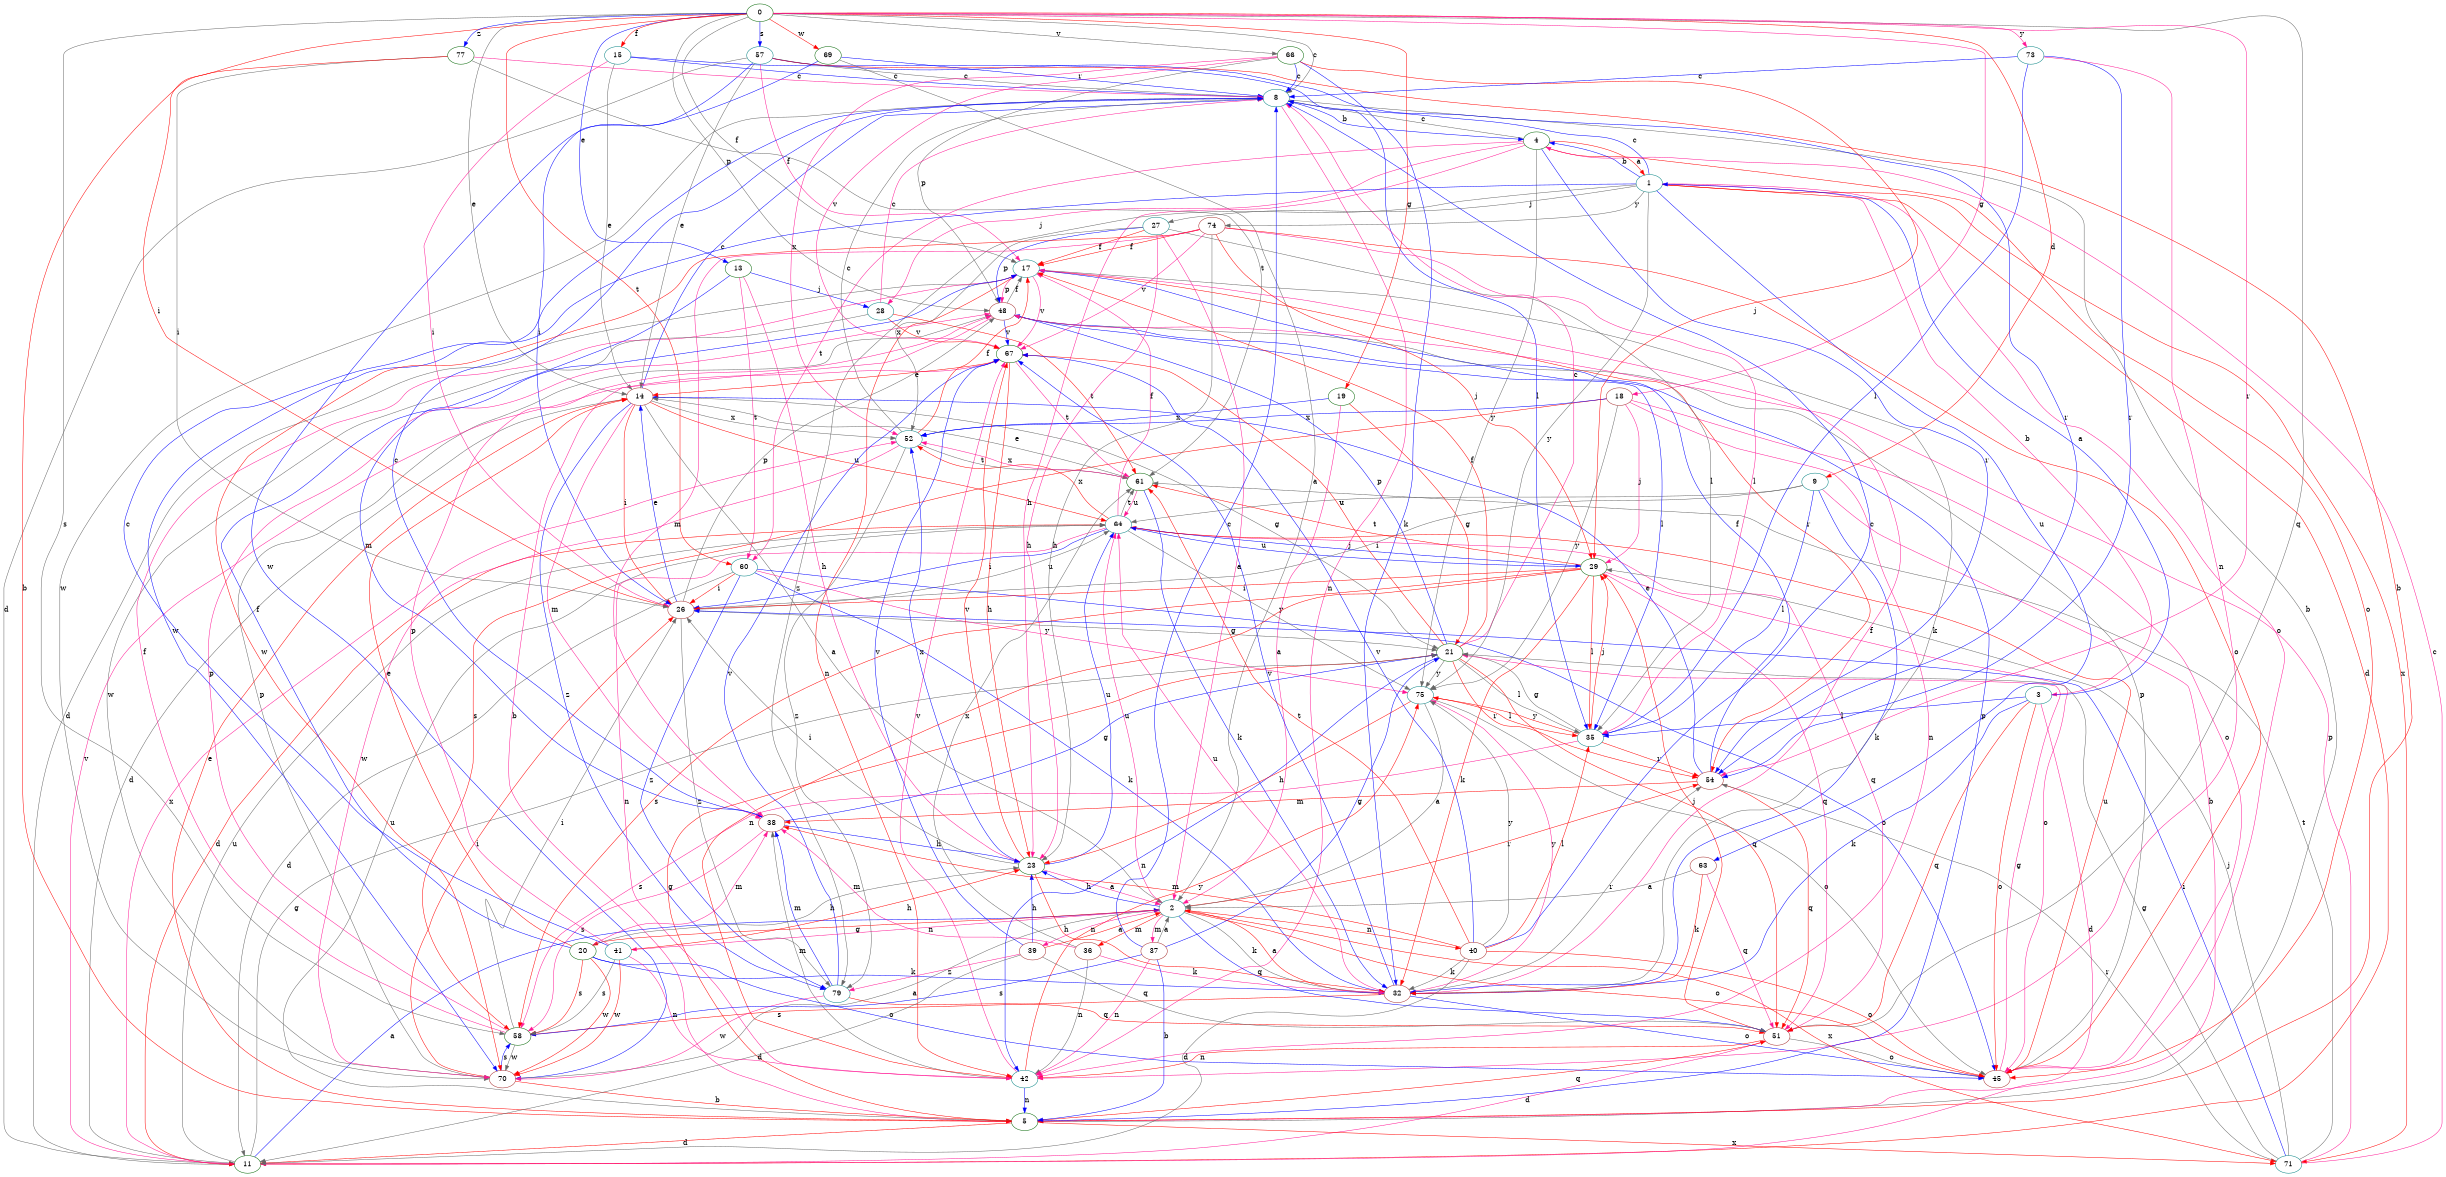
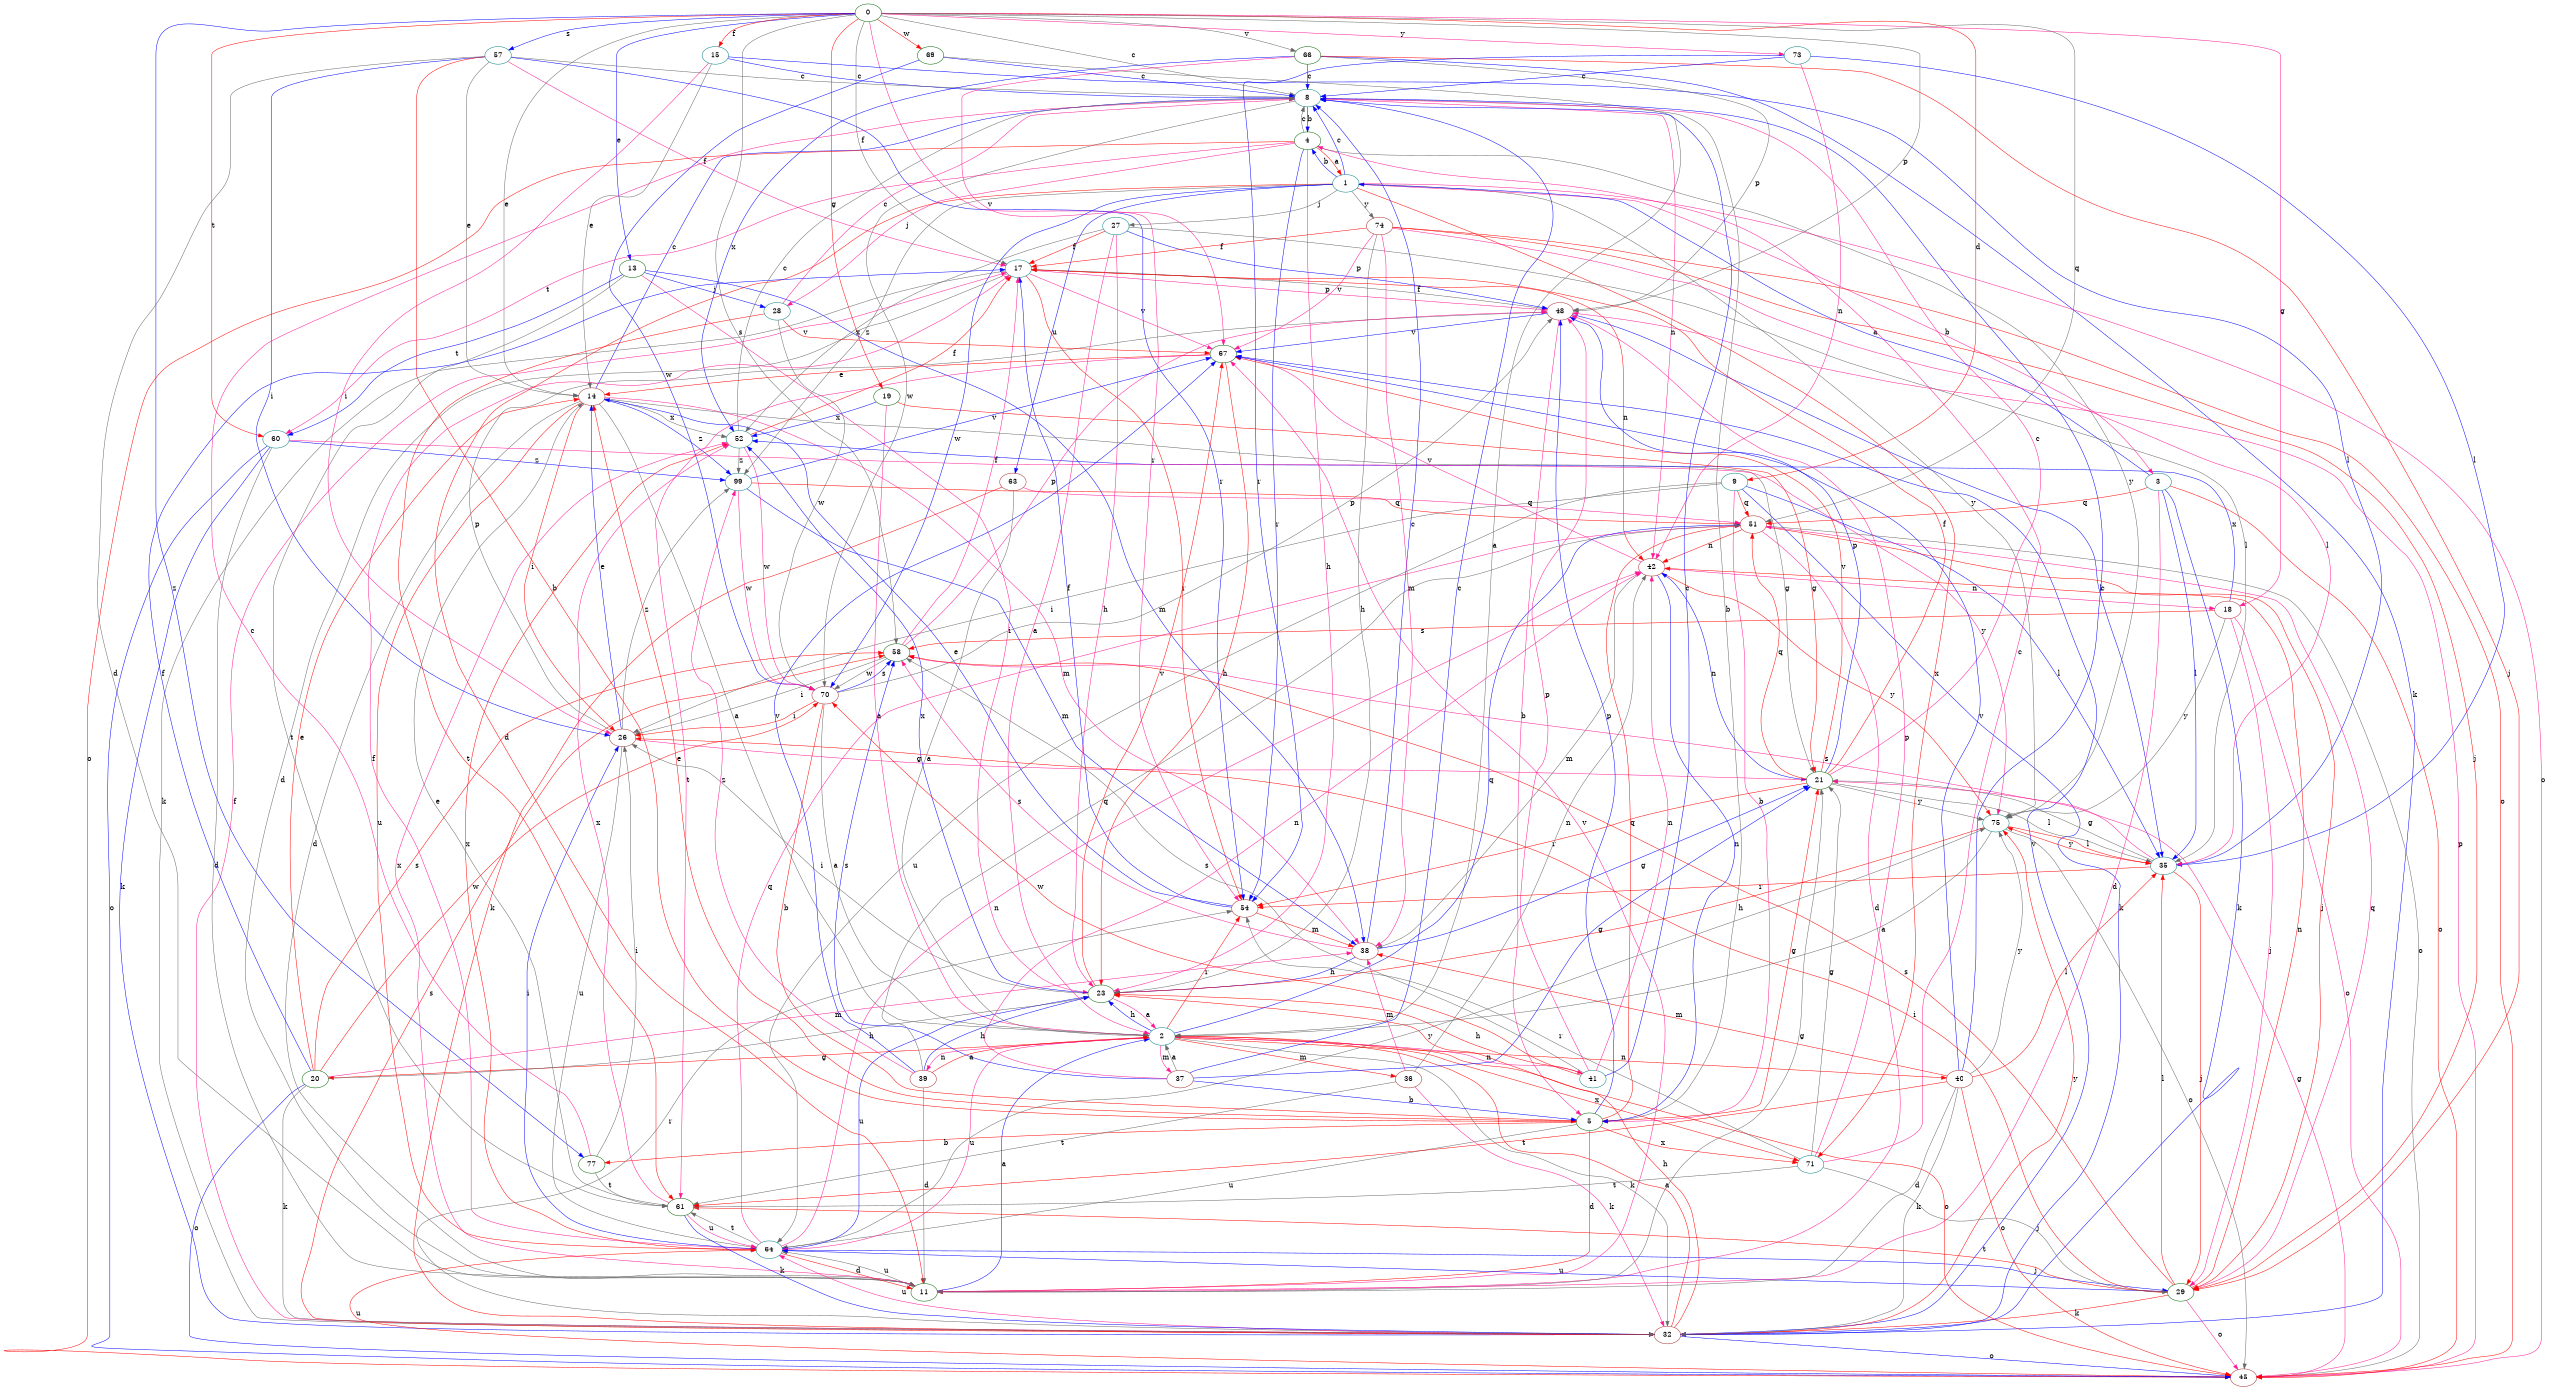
(1080, 77) -> (1143, 77)
(872, 100) -> (888, 105)
(151, 207) -> none
(376, 377) -> none
(753, 409) -> (452, 346)
(1838, 437) -> (2434, 618)
(1020, 469) -> (280, 707)
(824, 567) -> (1010, 631)
(714, 587) -> none
(1063, 626) -> (1189, 770)
(1647, 646) -> none
(968, 717) -> (1063, 1143)
(23, 803) -> (1068, 1134)
(1552, 853) -> (2003, 1185)
(1808, 883) -> (1742, 501)
(1798, 959) -> (1924, 589)
(1186, 967) -> (1422, 1035)
(985, 979) -> (850, 1328)
(837, 994) -> (738, 482)
(1025, 1079) -> (1652, 567)
